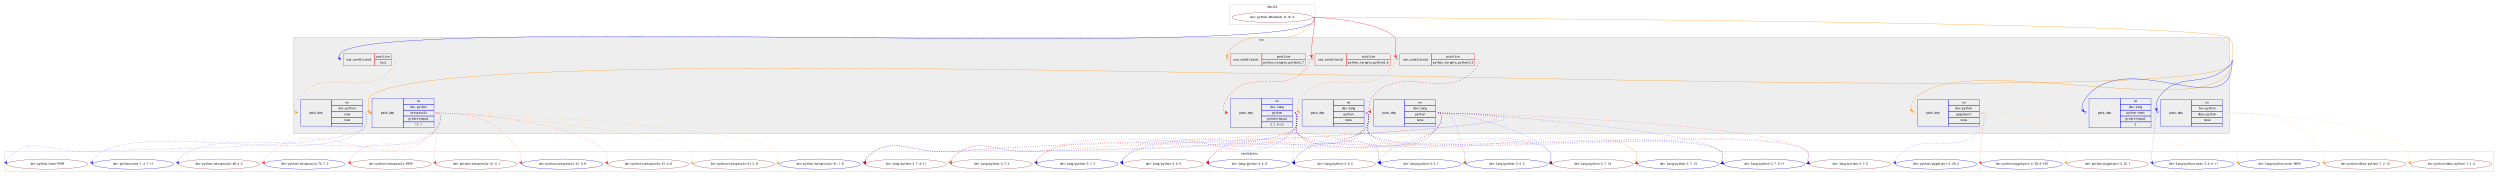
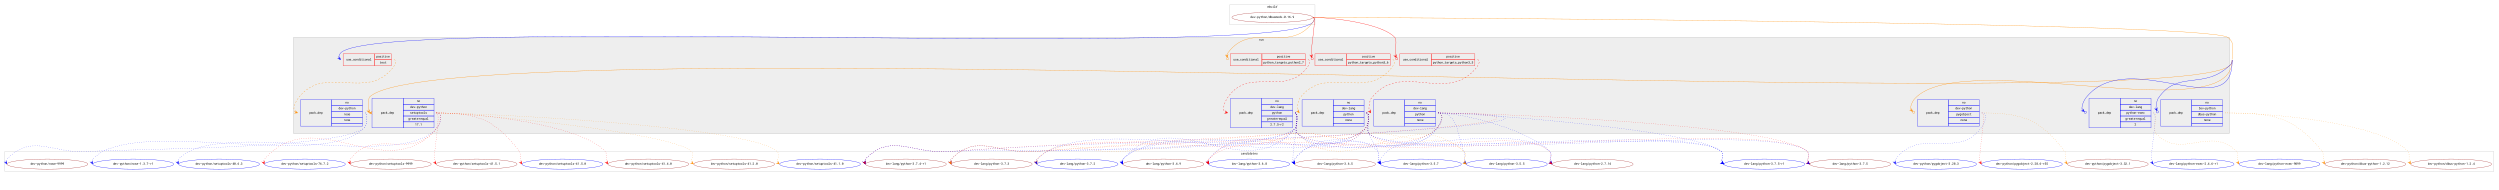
(219, 164) -> (219, 164)
(1679, 164) -> none
